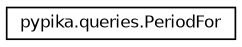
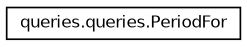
(121, 23) -> (124, 23)
